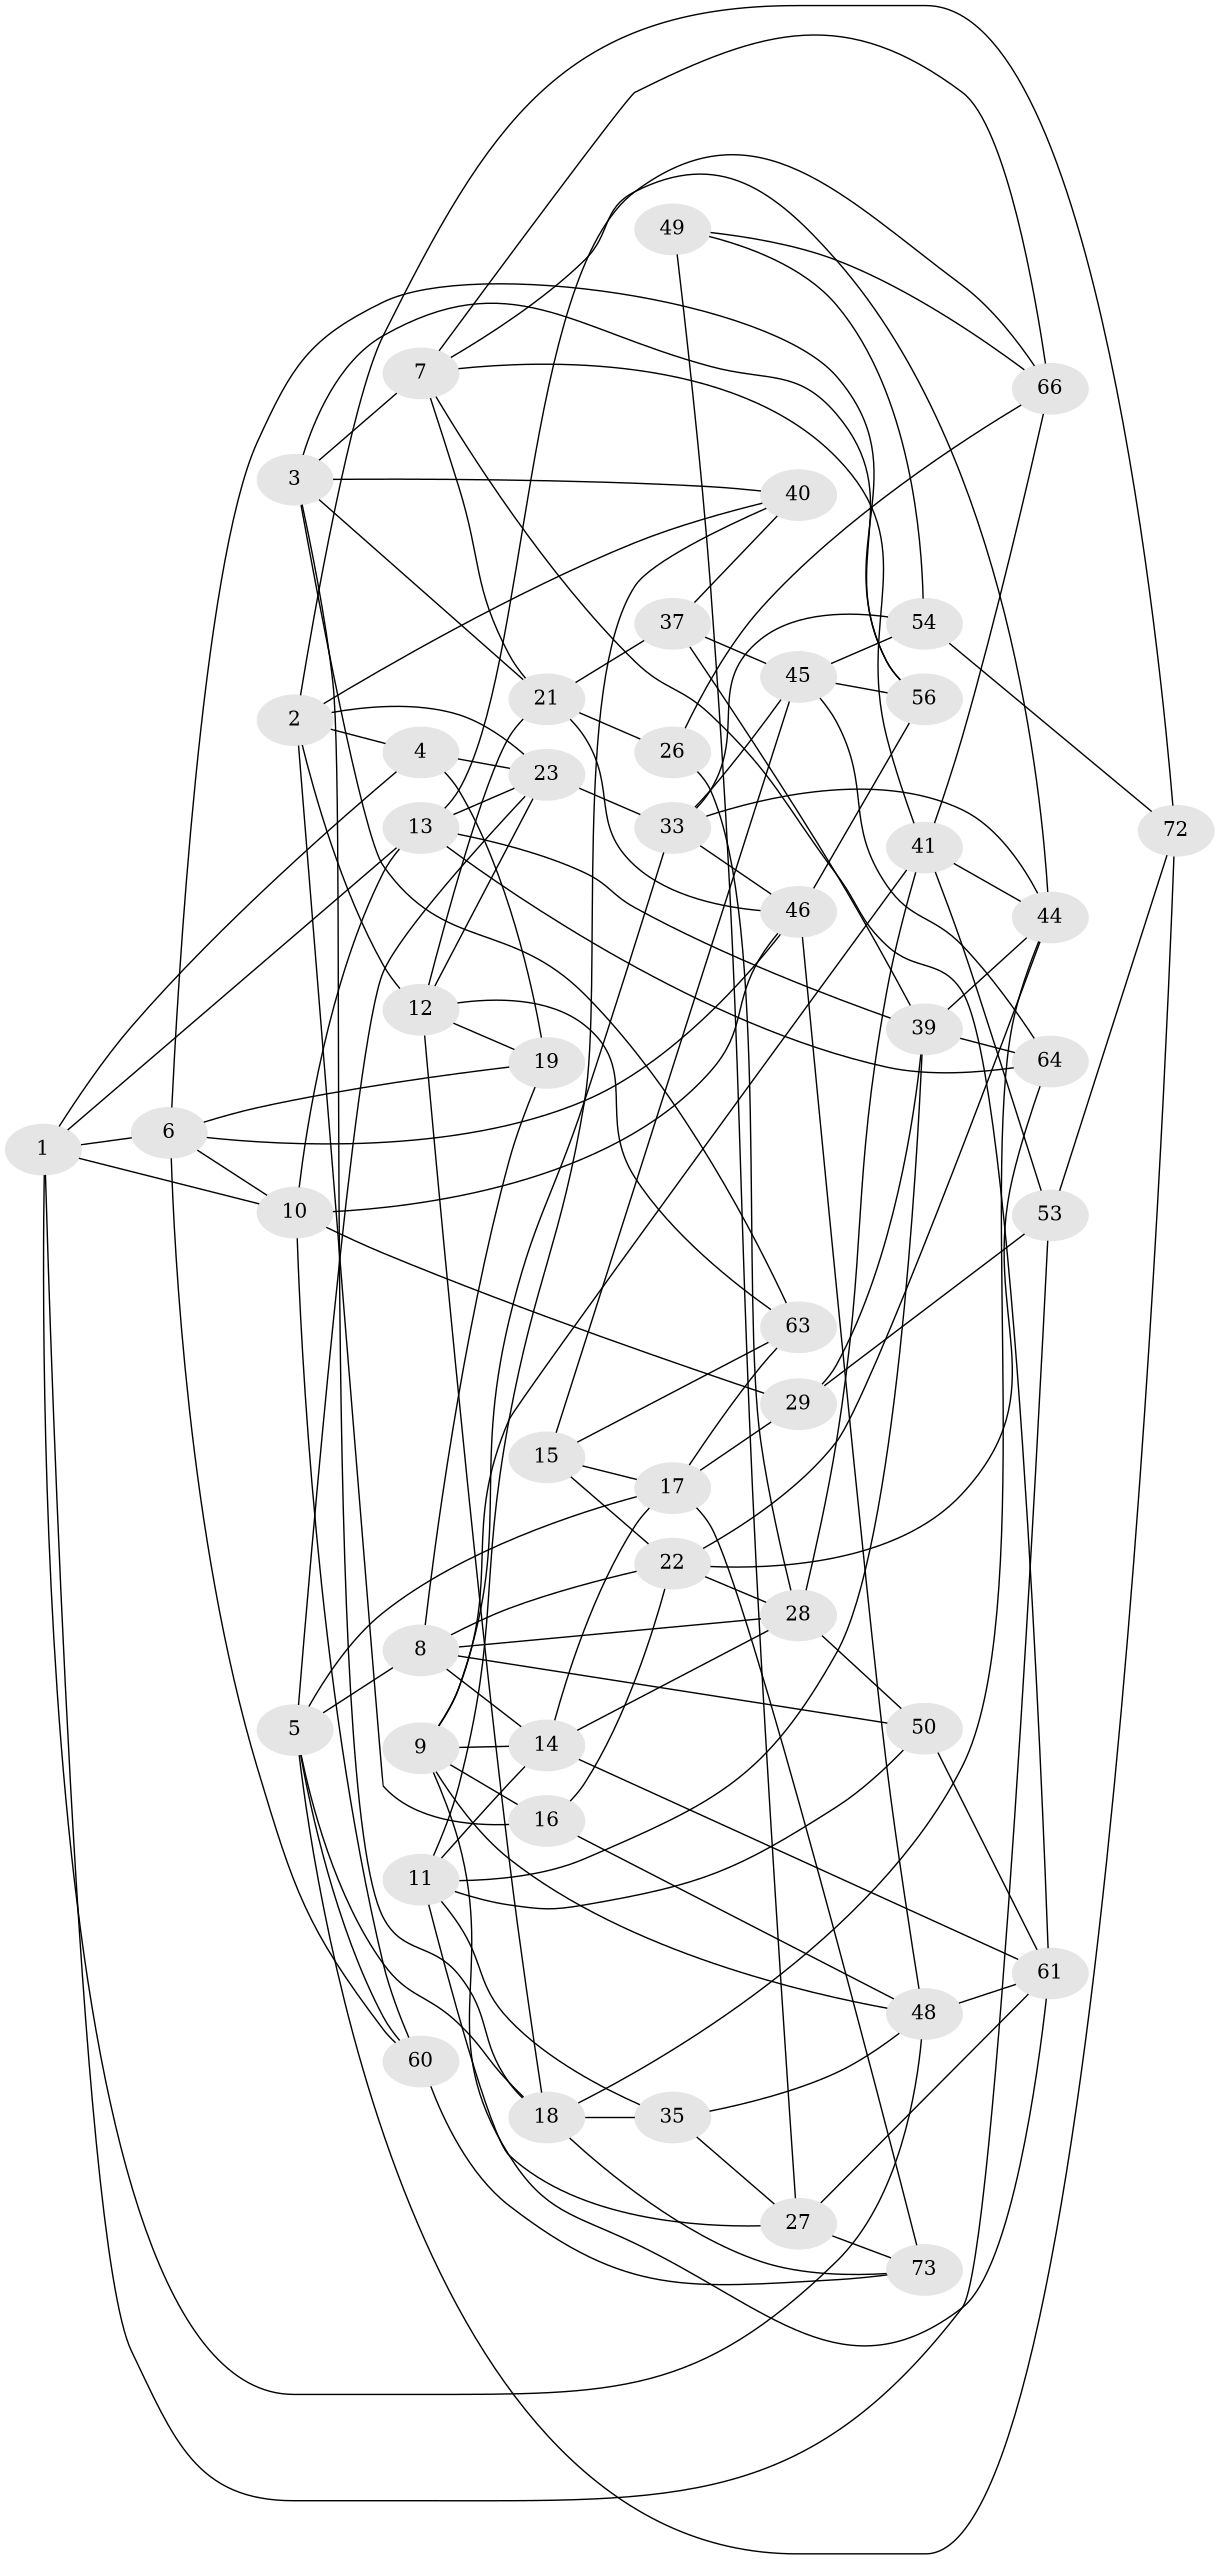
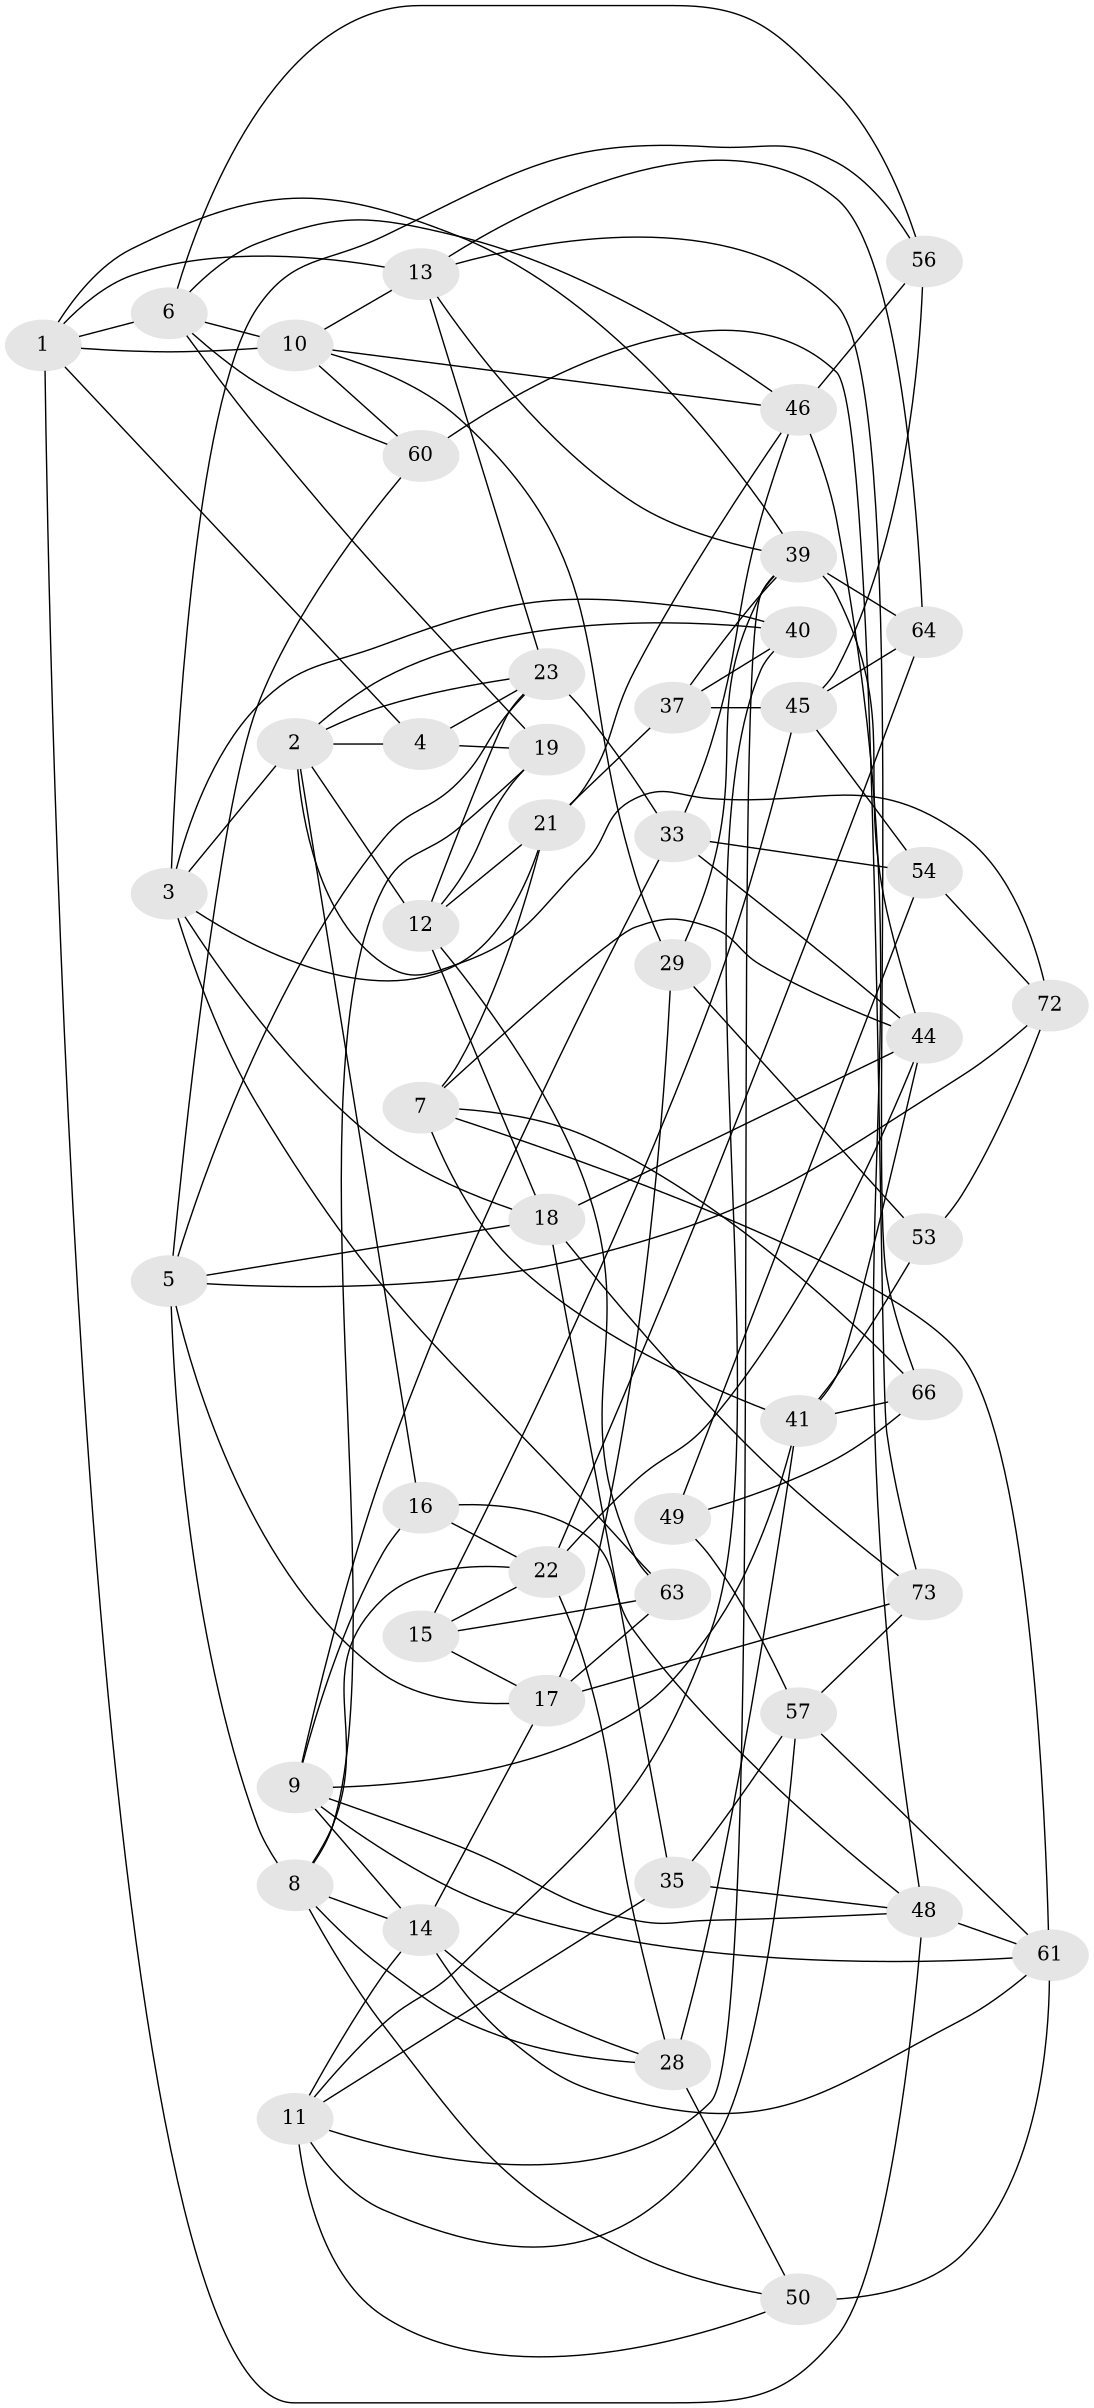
(366, 420) -> (241, 808)
(673, 752) -> none
(737, 757) -> none
(799, 2224) -> (799, 1713)
(486, 2501) -> (395, 214)
